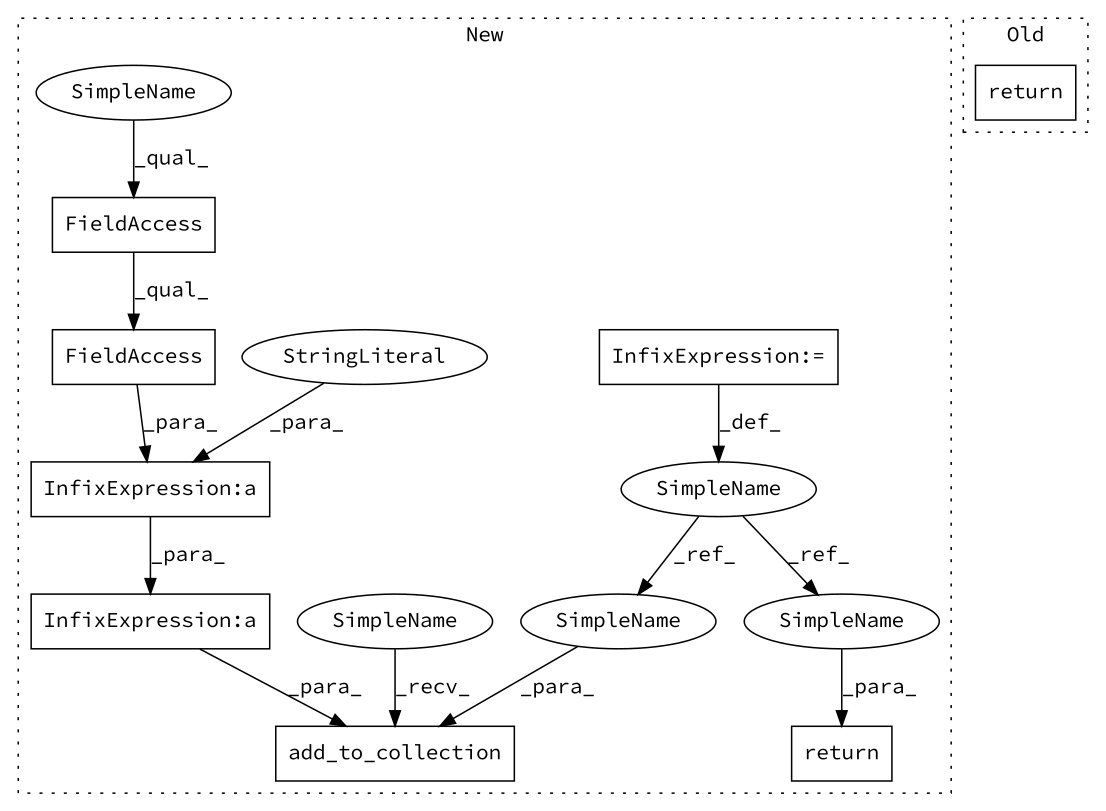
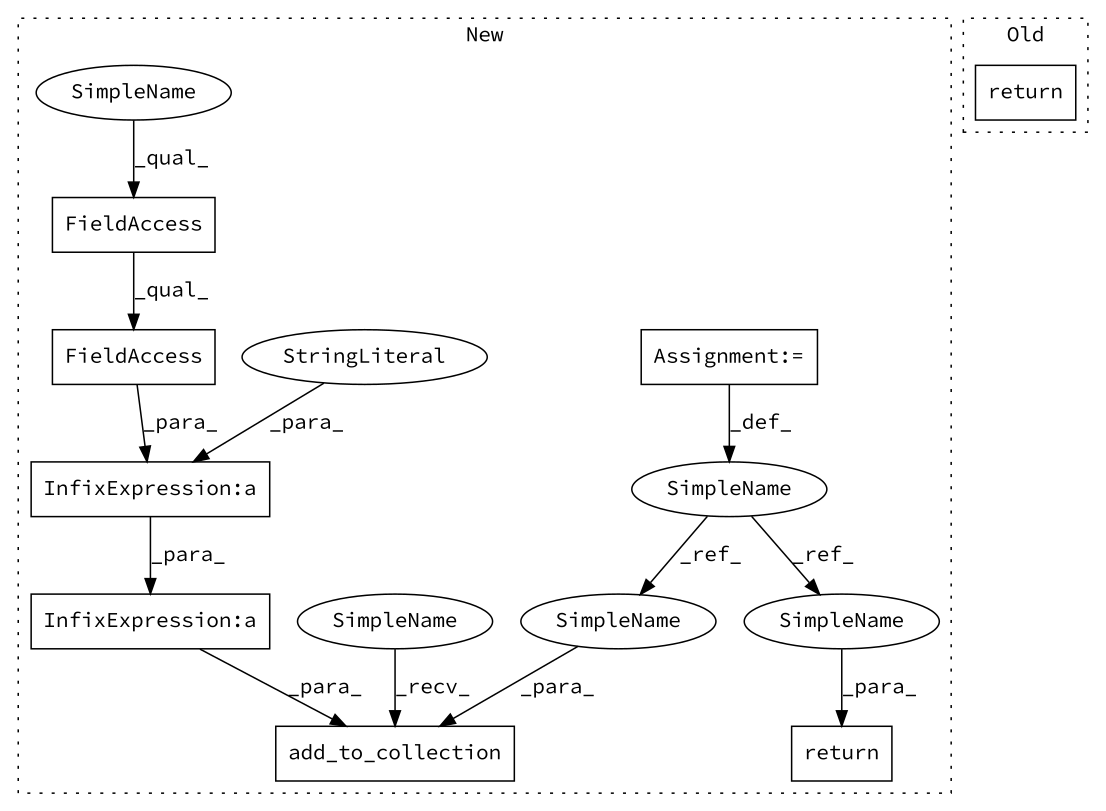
(719, 357) -> (729, 357)
